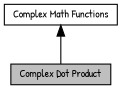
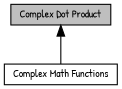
(61, 50) -> (61, 50)
